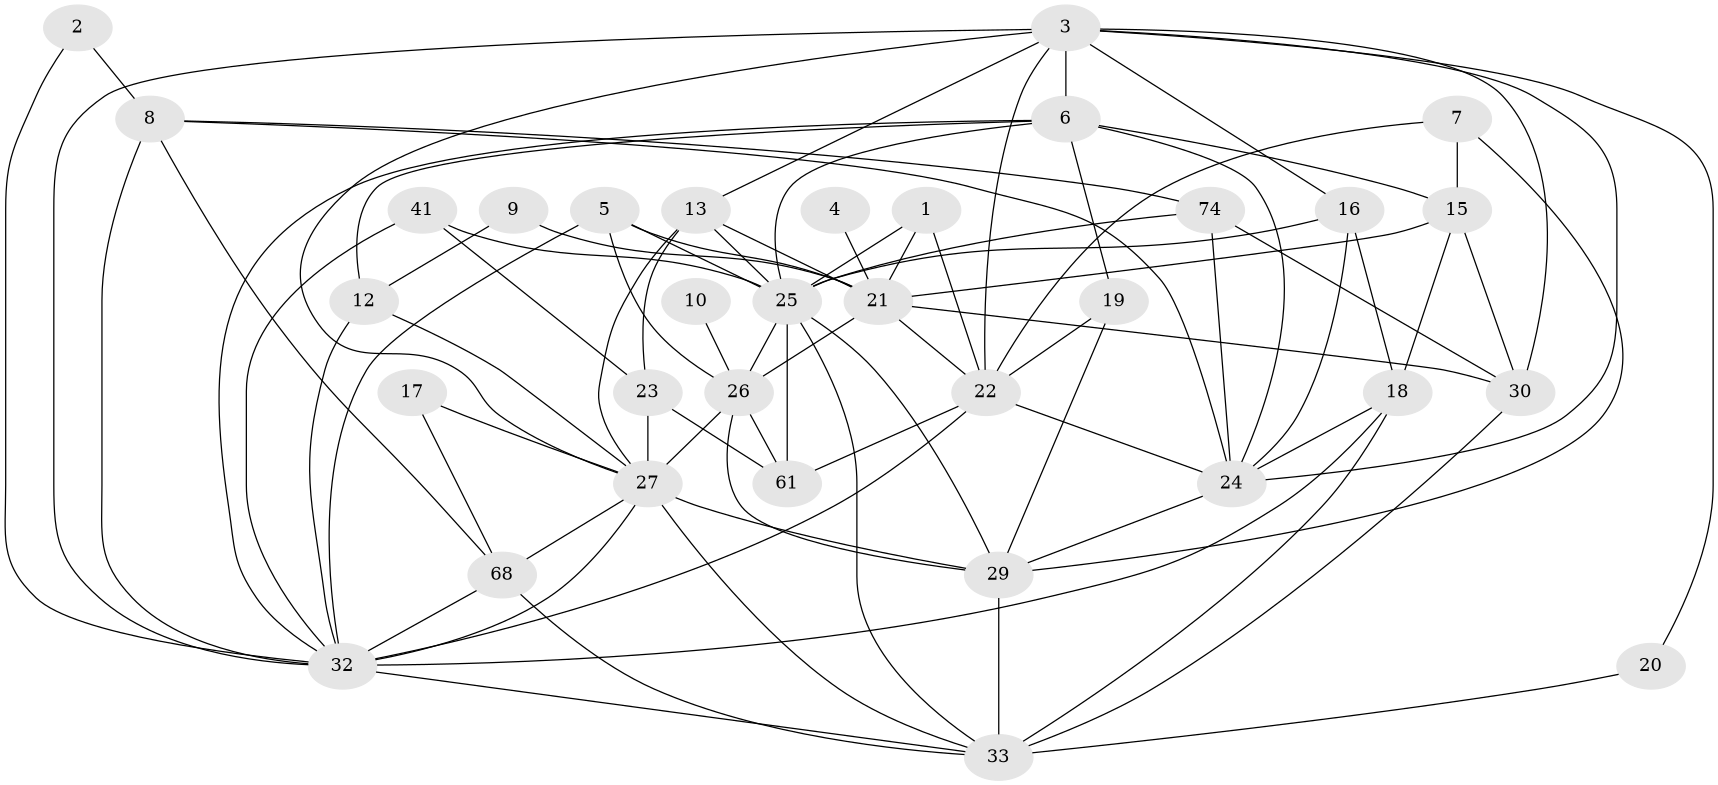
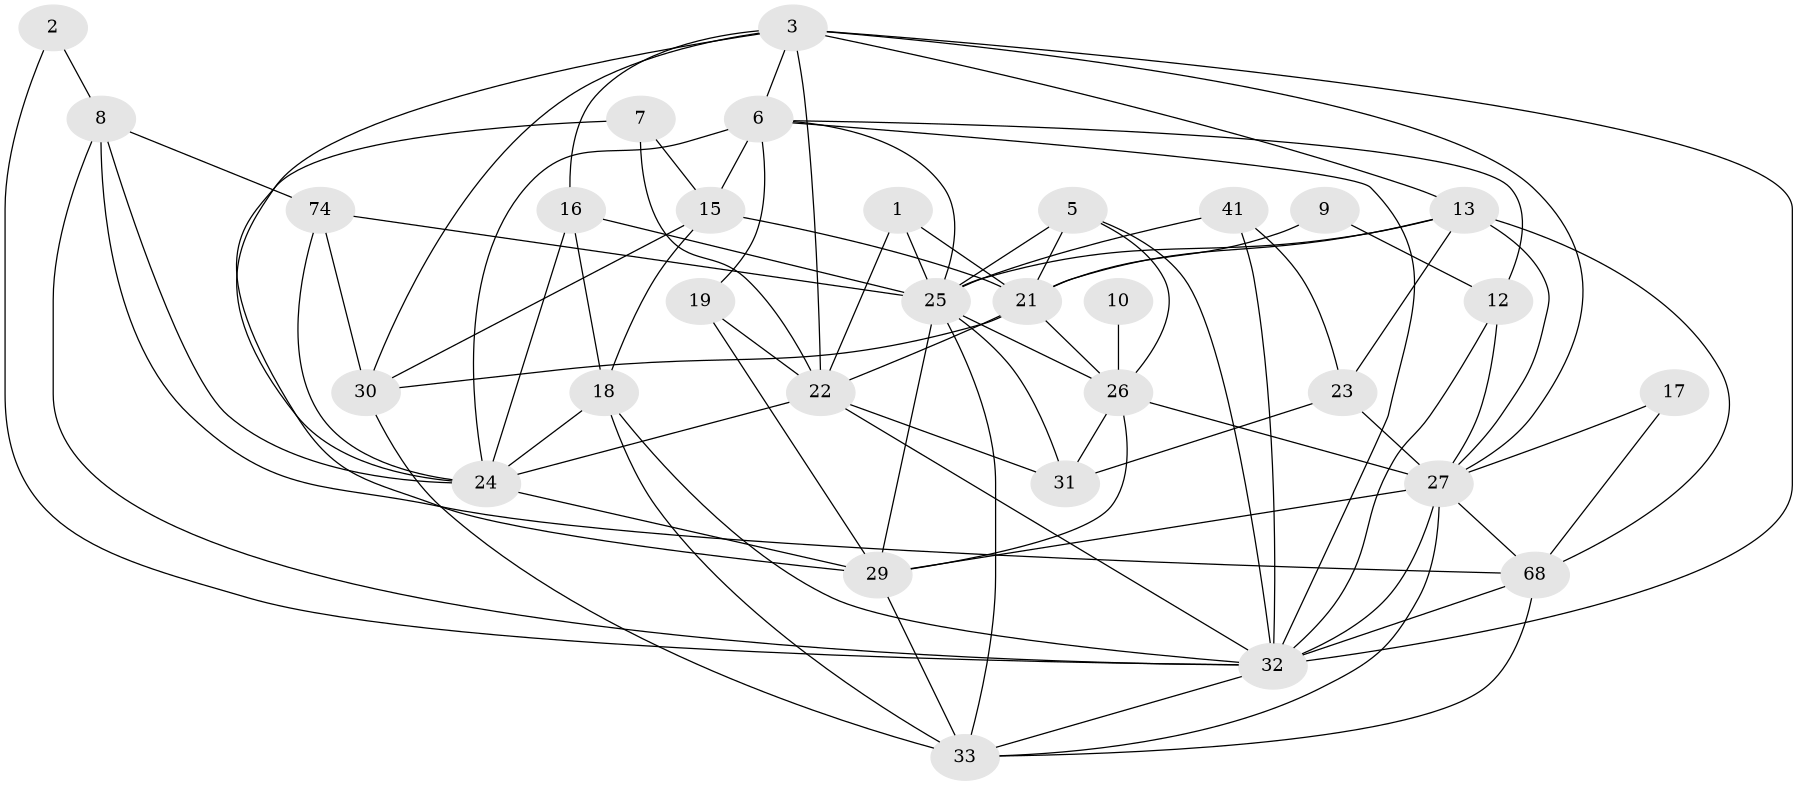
(835, 210) -> none
none -> (1720, 369)
(787, 484) -> (1065, 484)
(1651, 666) -> none
